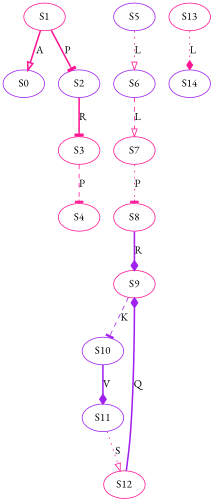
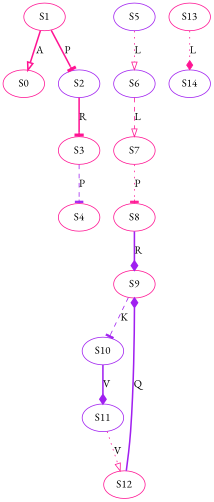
(24, 84) -> (24, 84)
(79, 182) -> (79, 182)
(118, 451) -> (118, 451)
